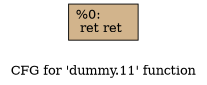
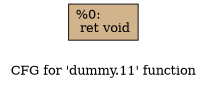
(99, 28) -> (103, 28)
